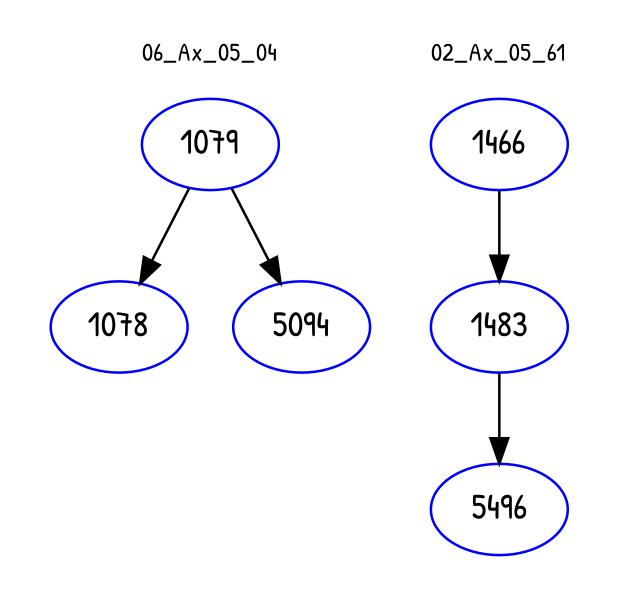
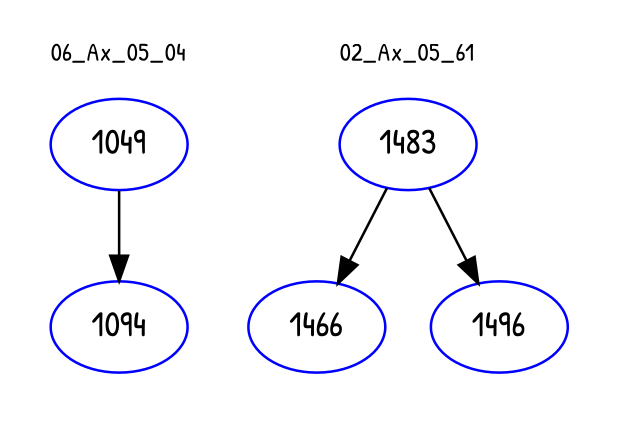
(210, 144) -> (119, 144)
(499, 223) -> (368, 224)
(119, 327) -> none
(302, 327) -> (119, 327)
(499, 509) -> (499, 327)
